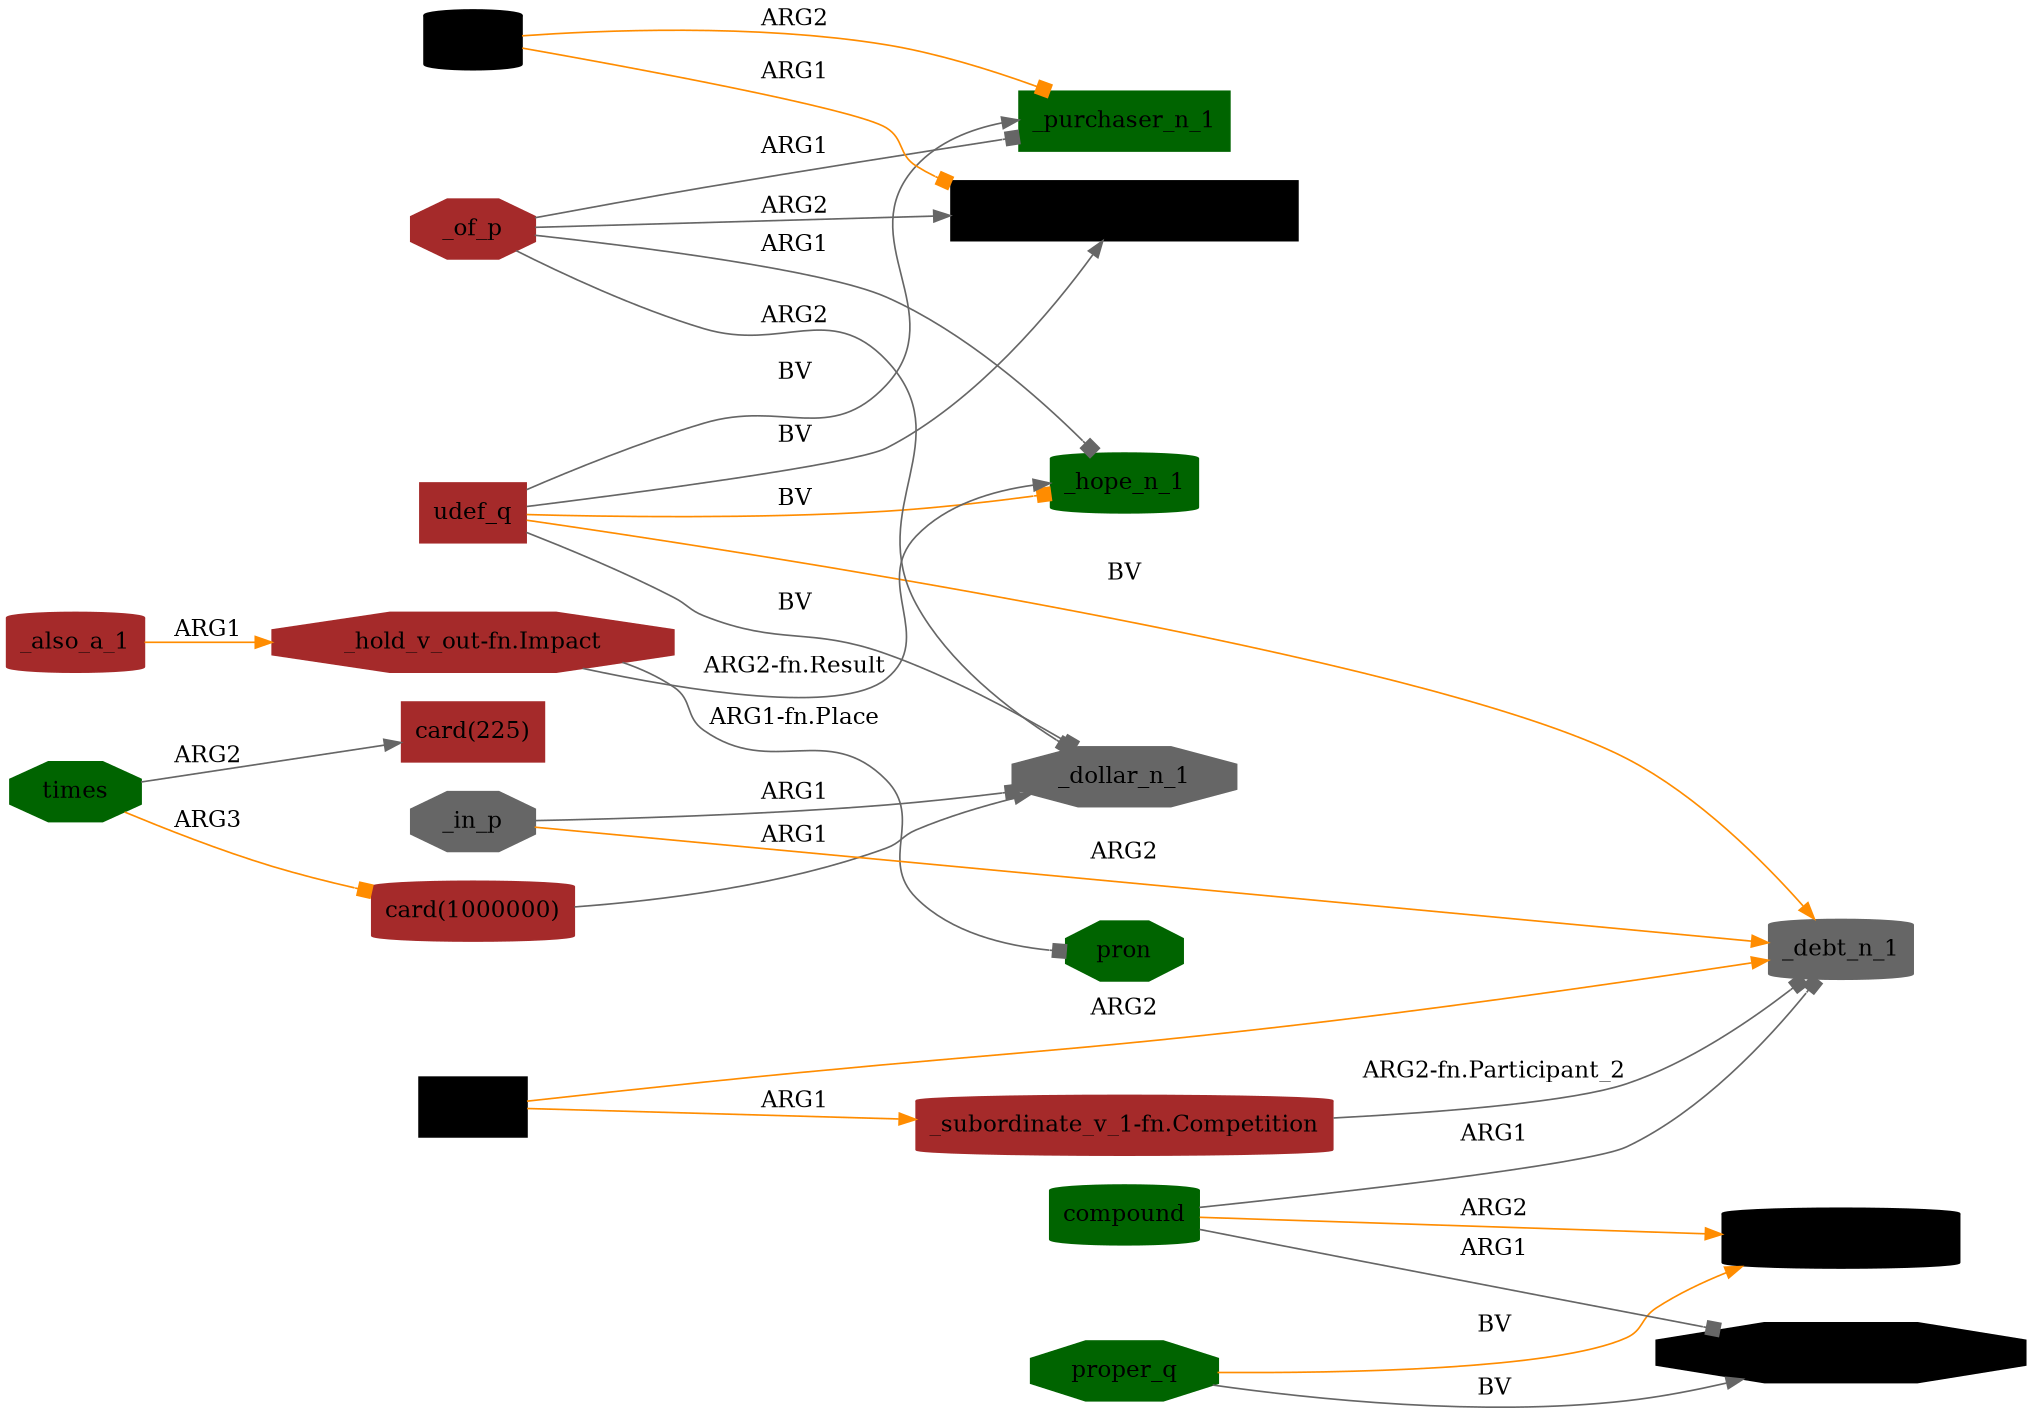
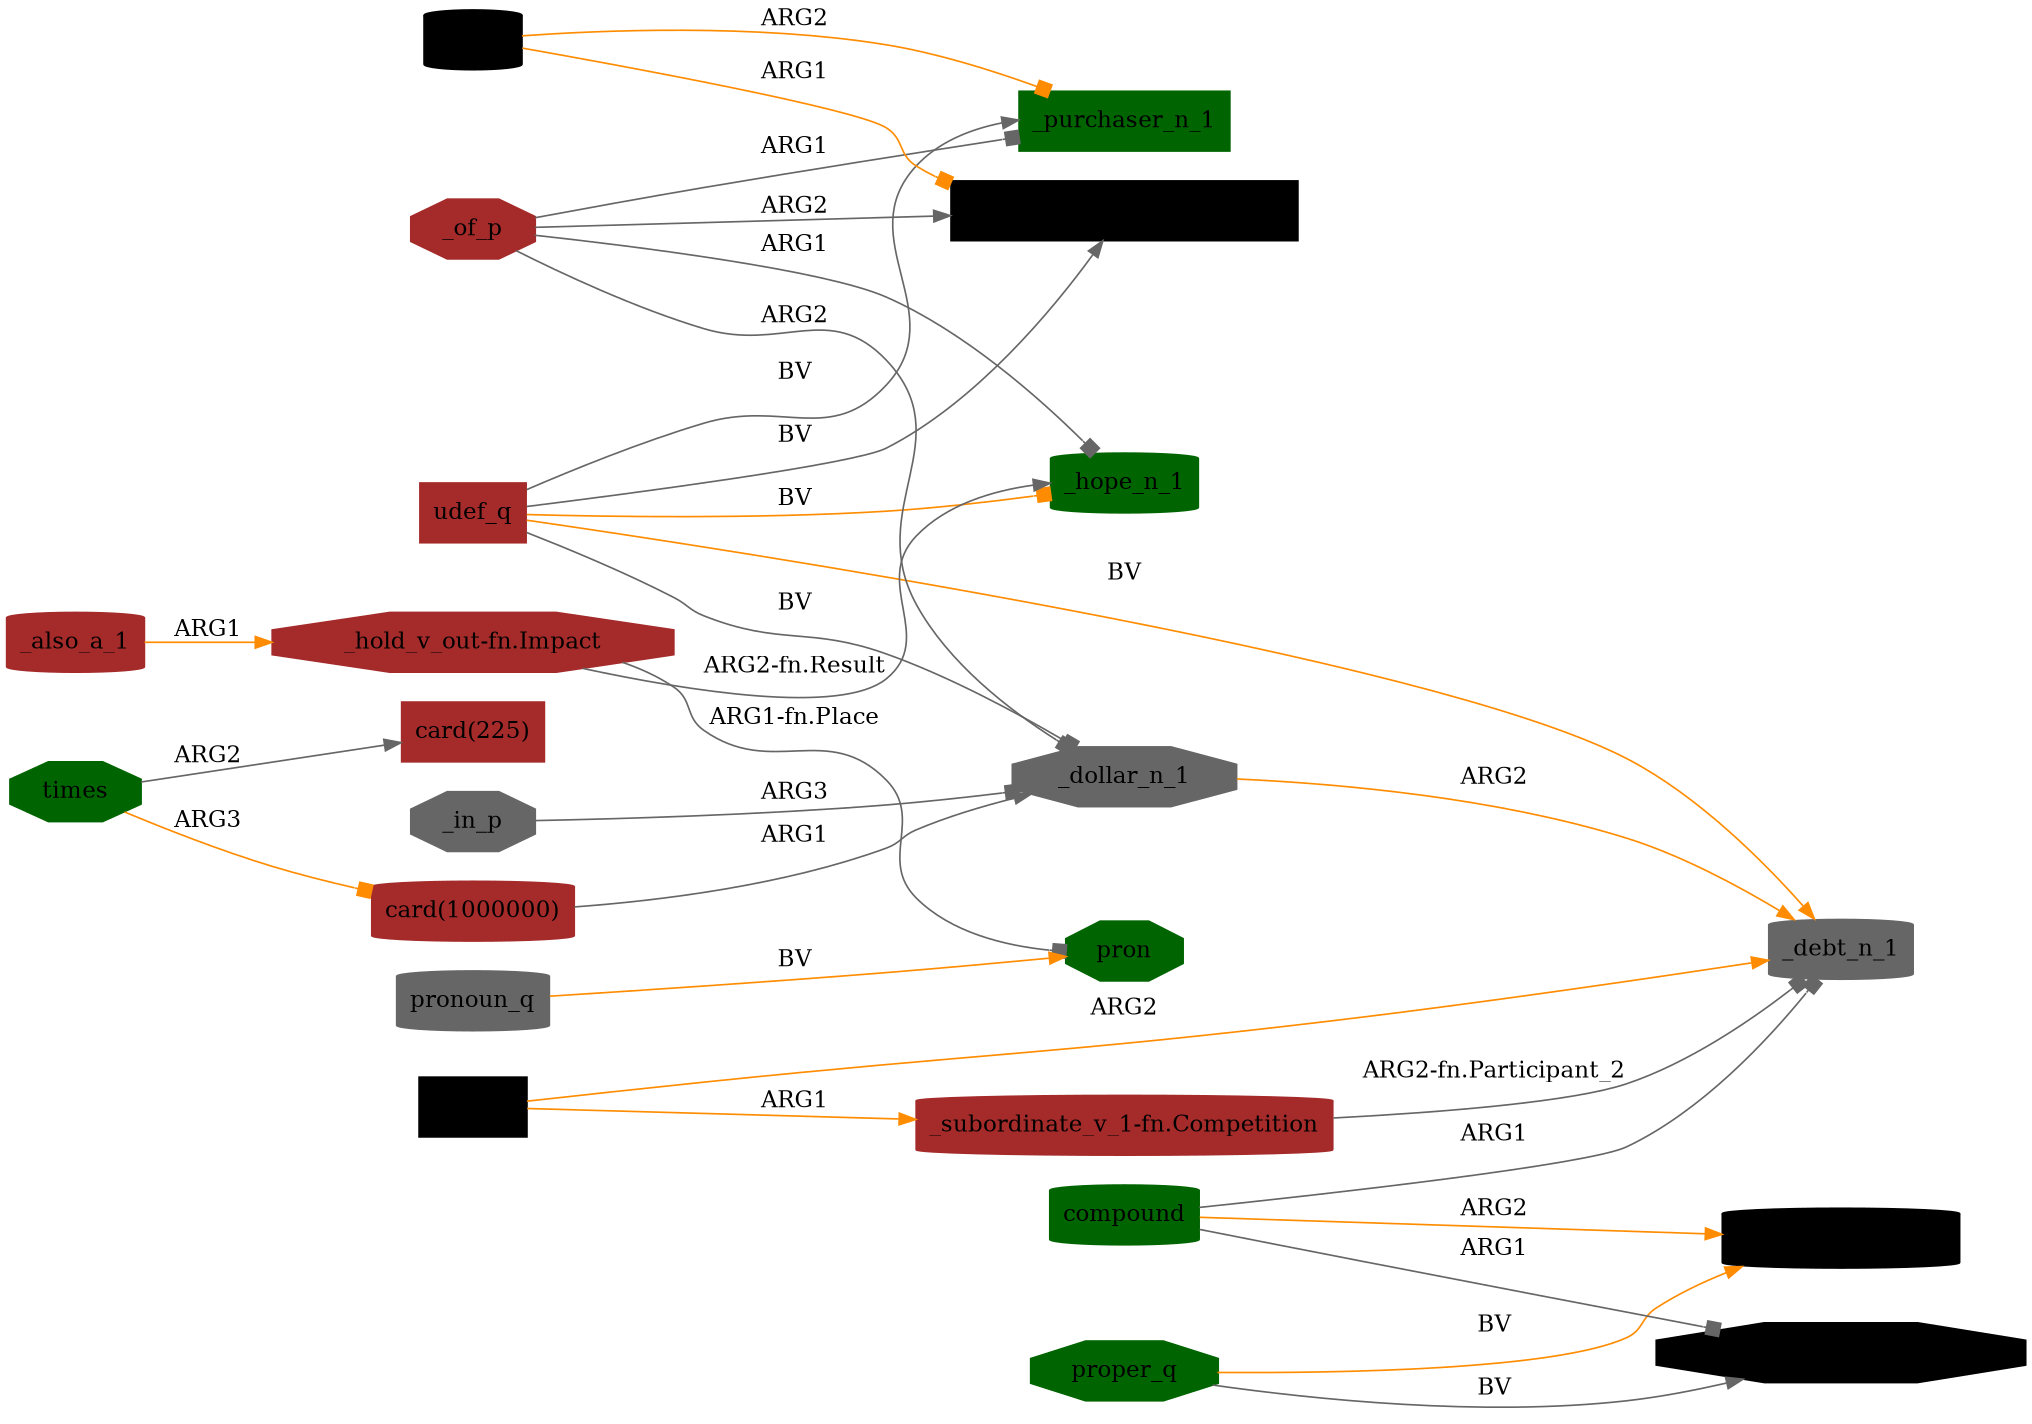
(795, 793) -> (795, 793)
(1143, 884) -> (1517, 811)
none -> (473, 1001)
